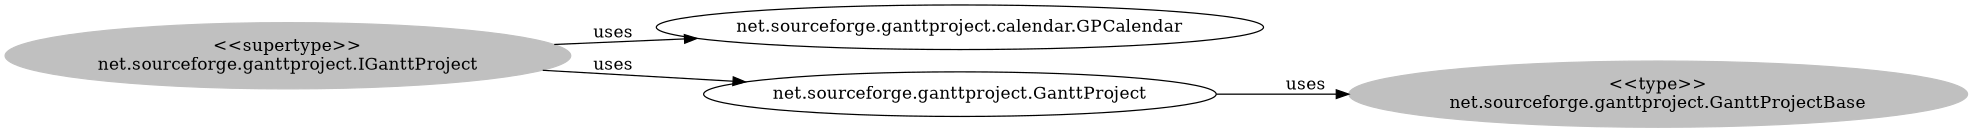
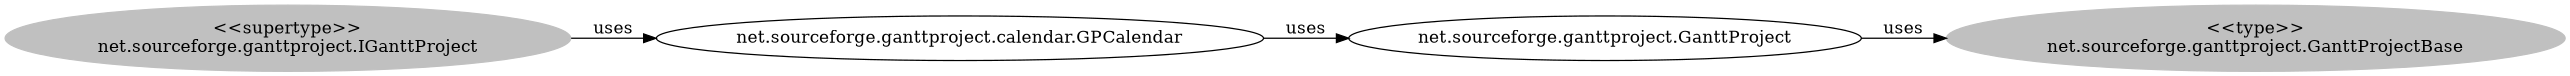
(638, 76) -> (1300, 38)
